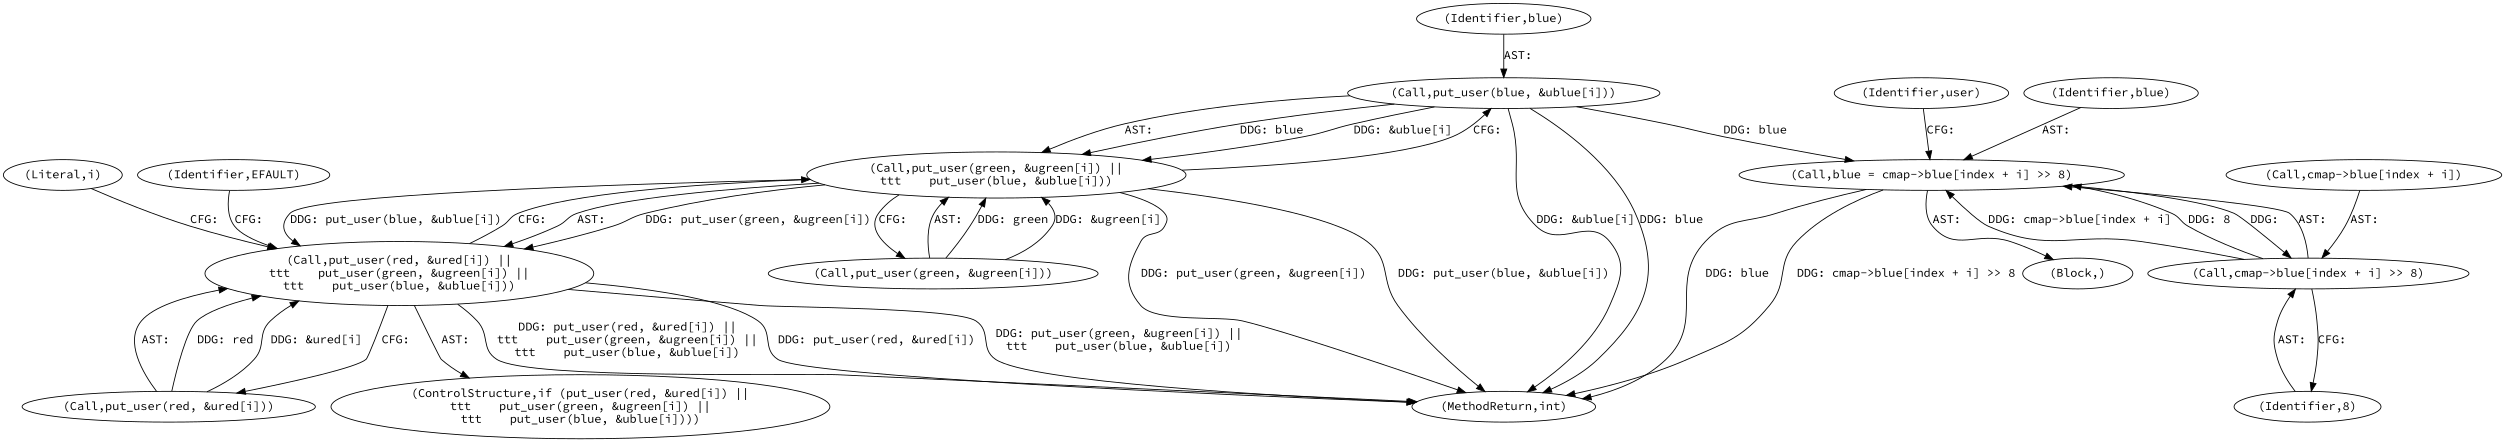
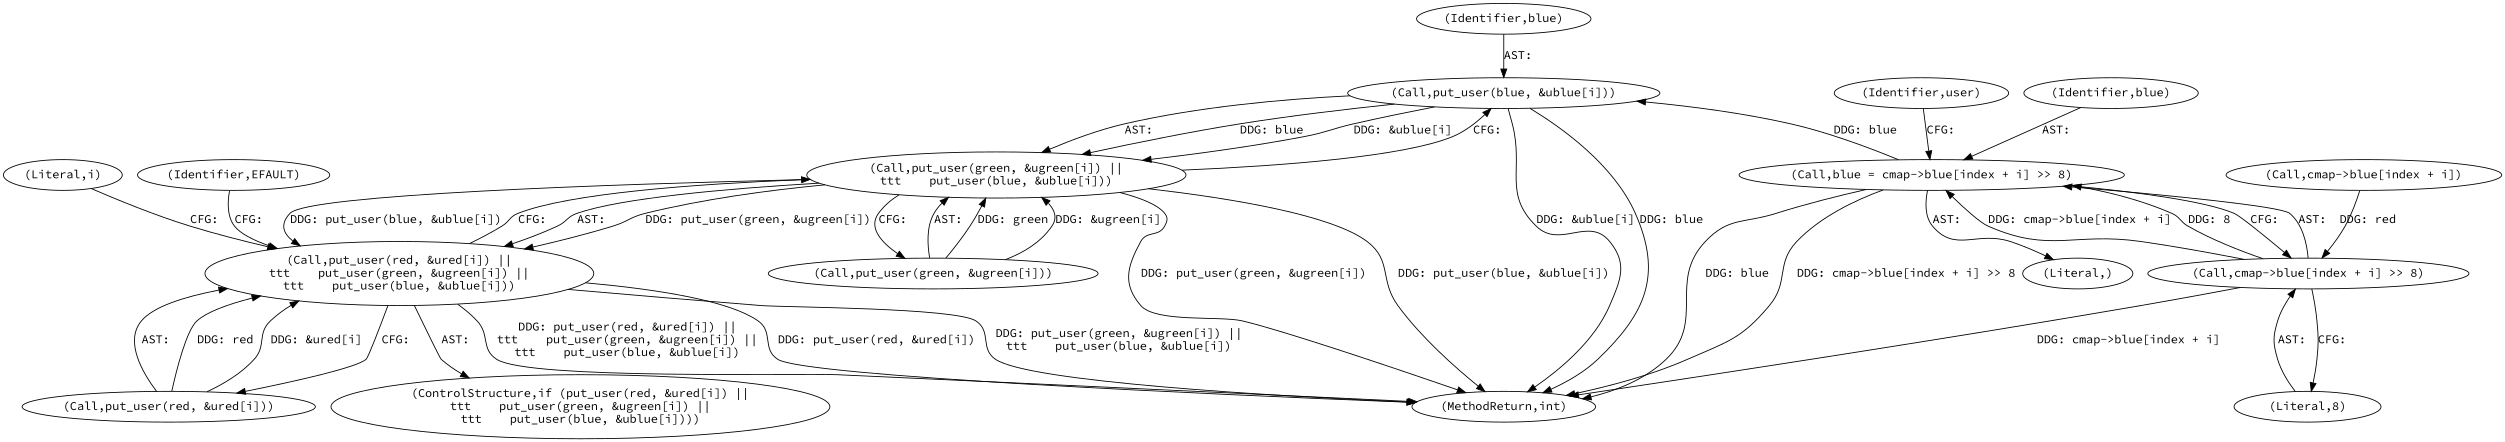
(1711, 134) -> (1775, 120)
(2268, 220) -> (2268, 220)
(2368, 220) -> (2368, 220)
(2078, 274) -> (2078, 274)
none -> (1910, 344)
(2308, 407) -> (2308, 407)
